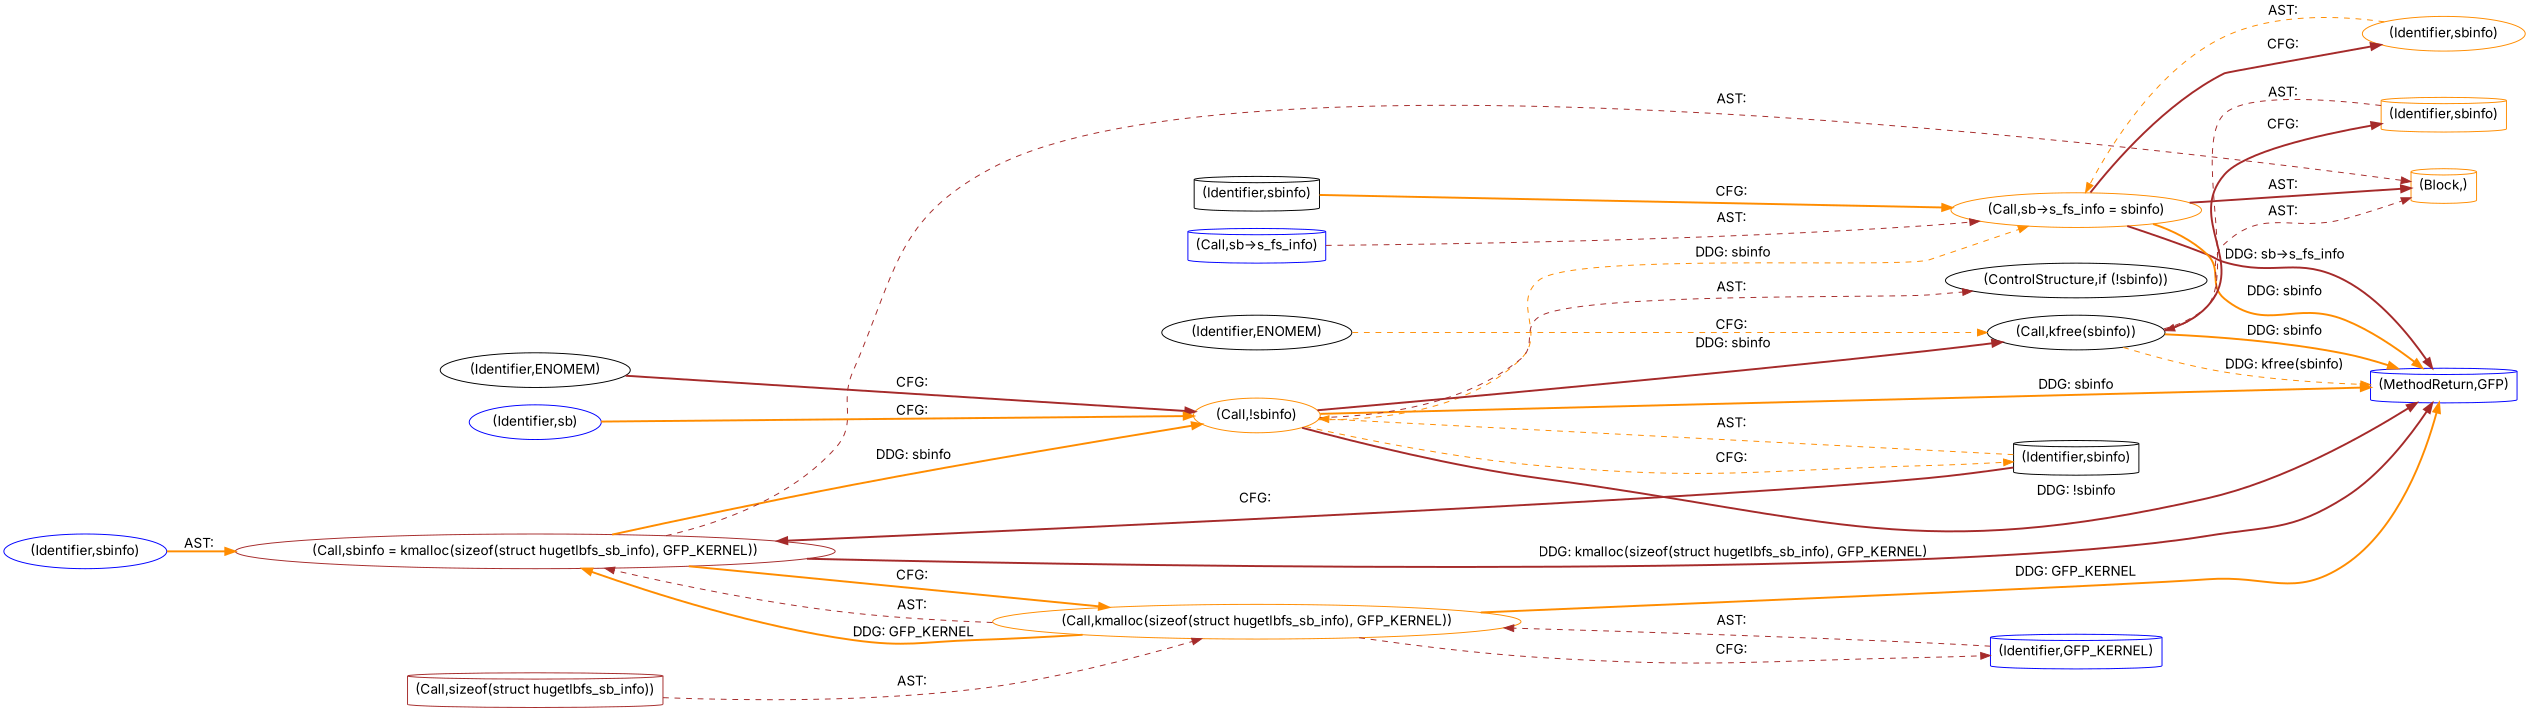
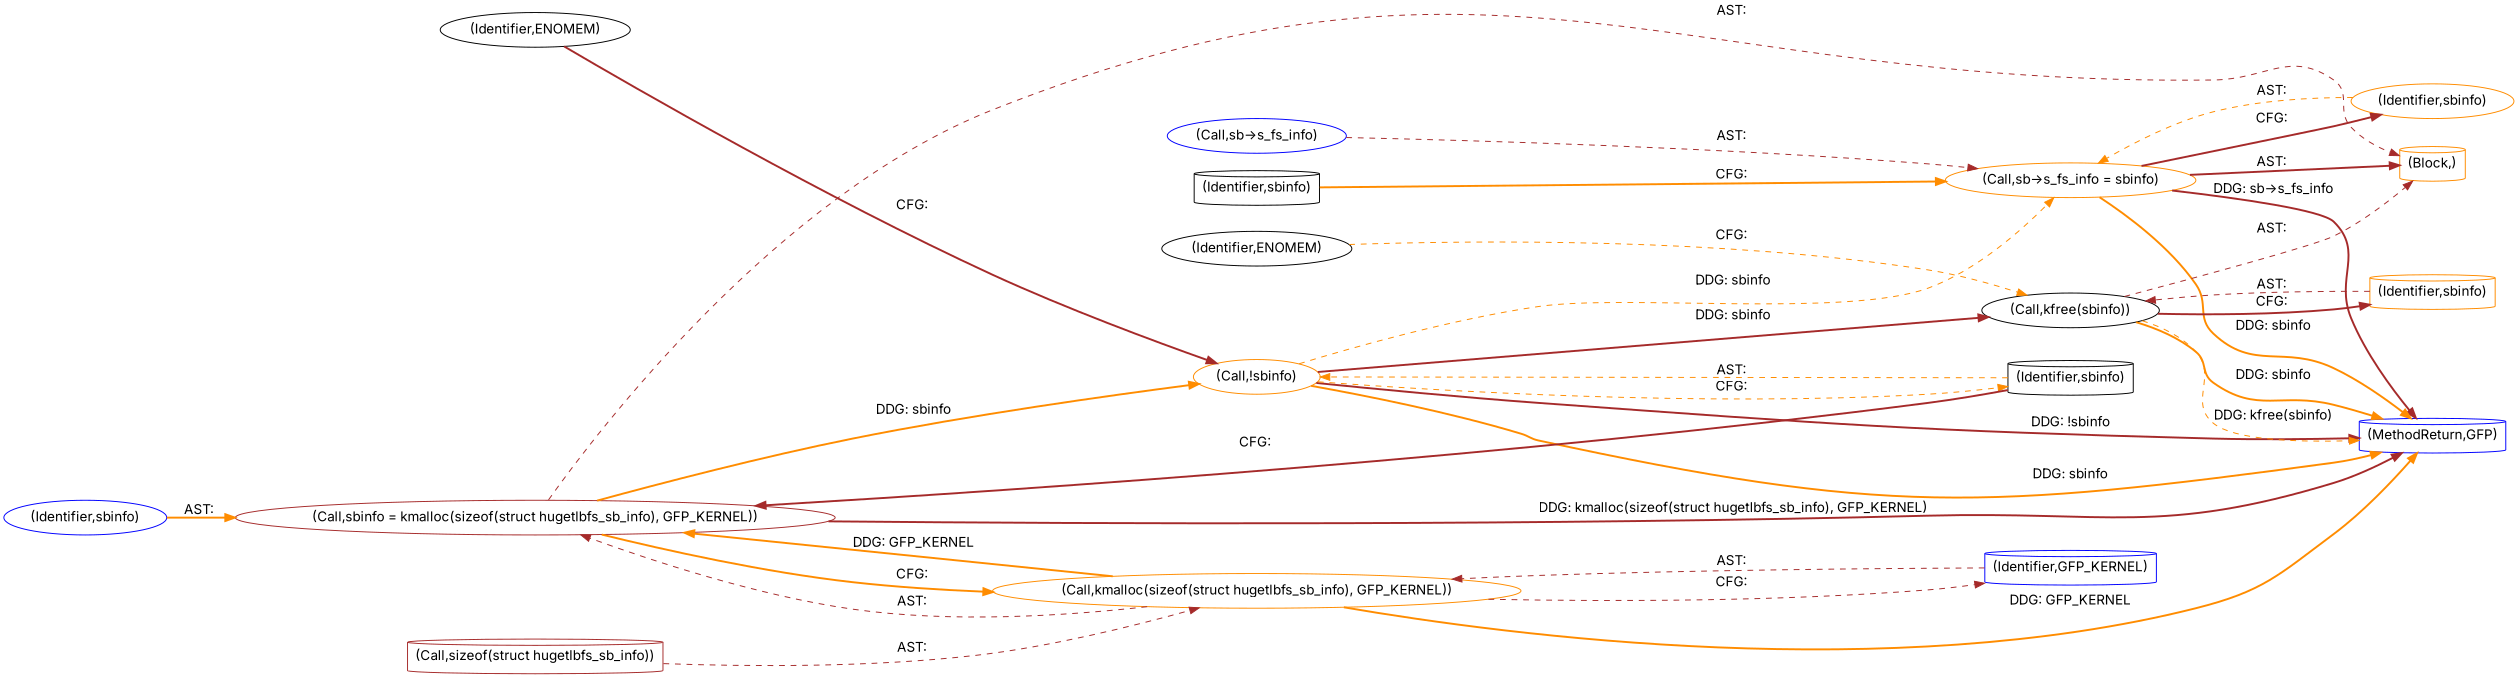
(1257, 246) -> (1257, 136)
(2076, 280) -> none
(535, 422) -> none
